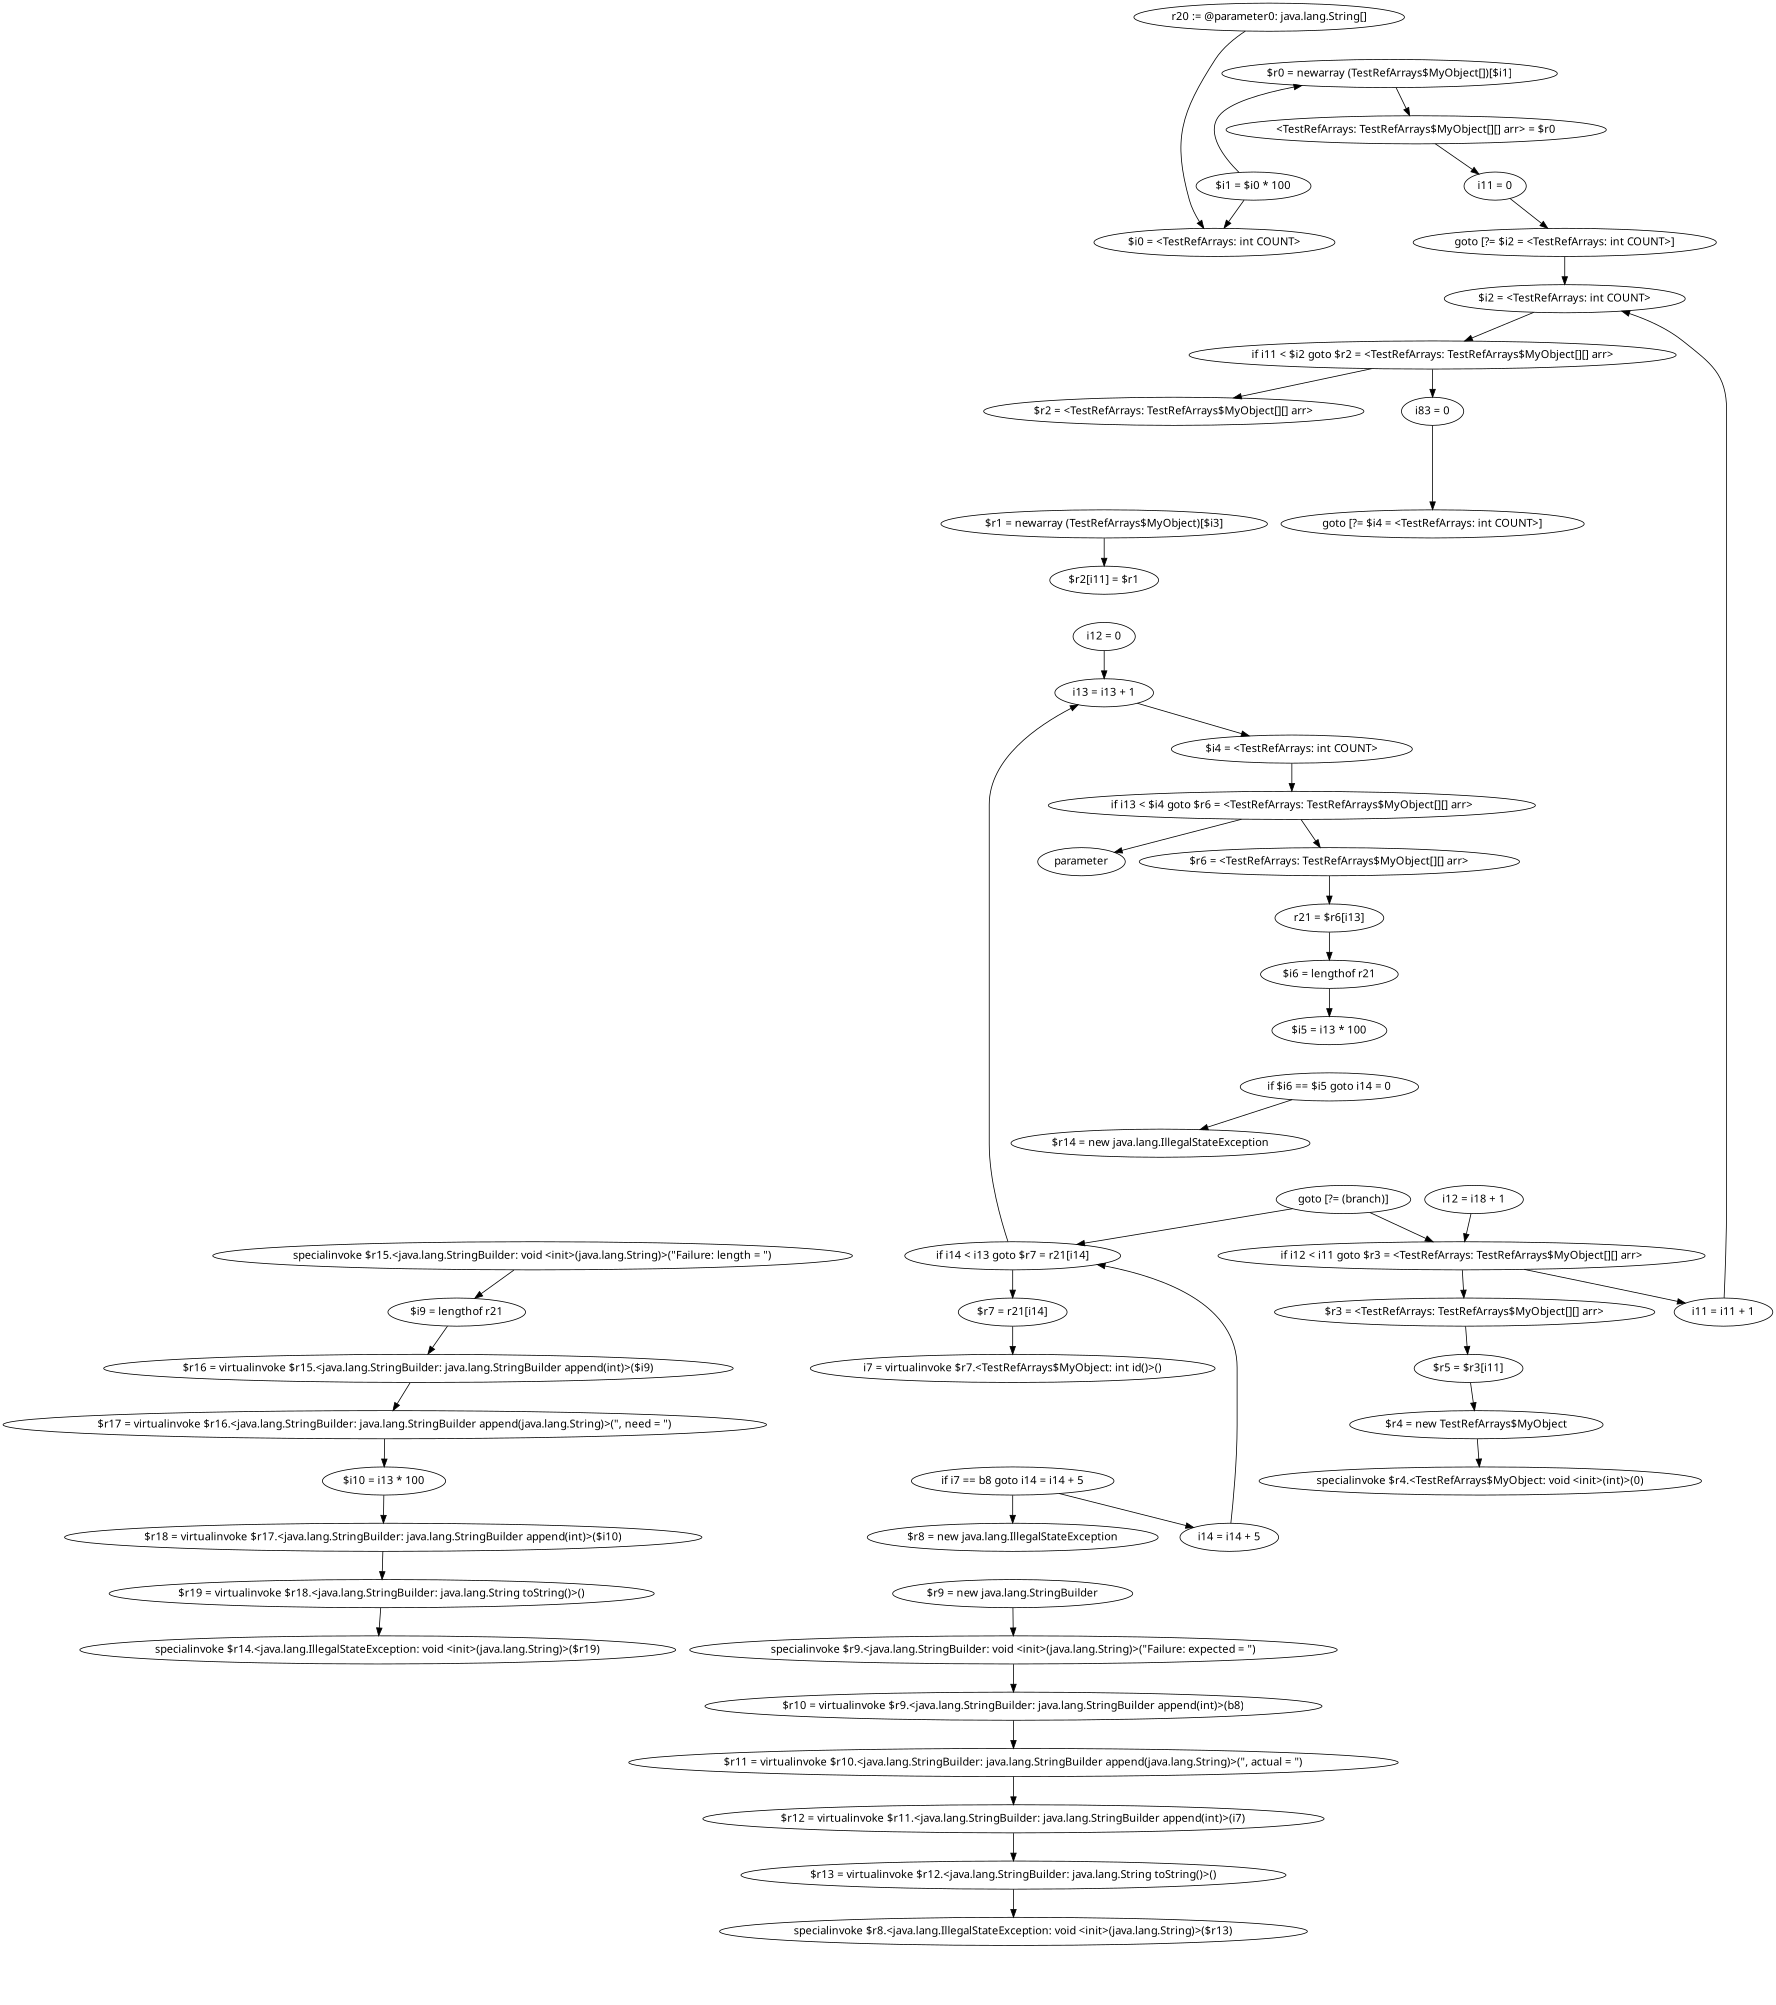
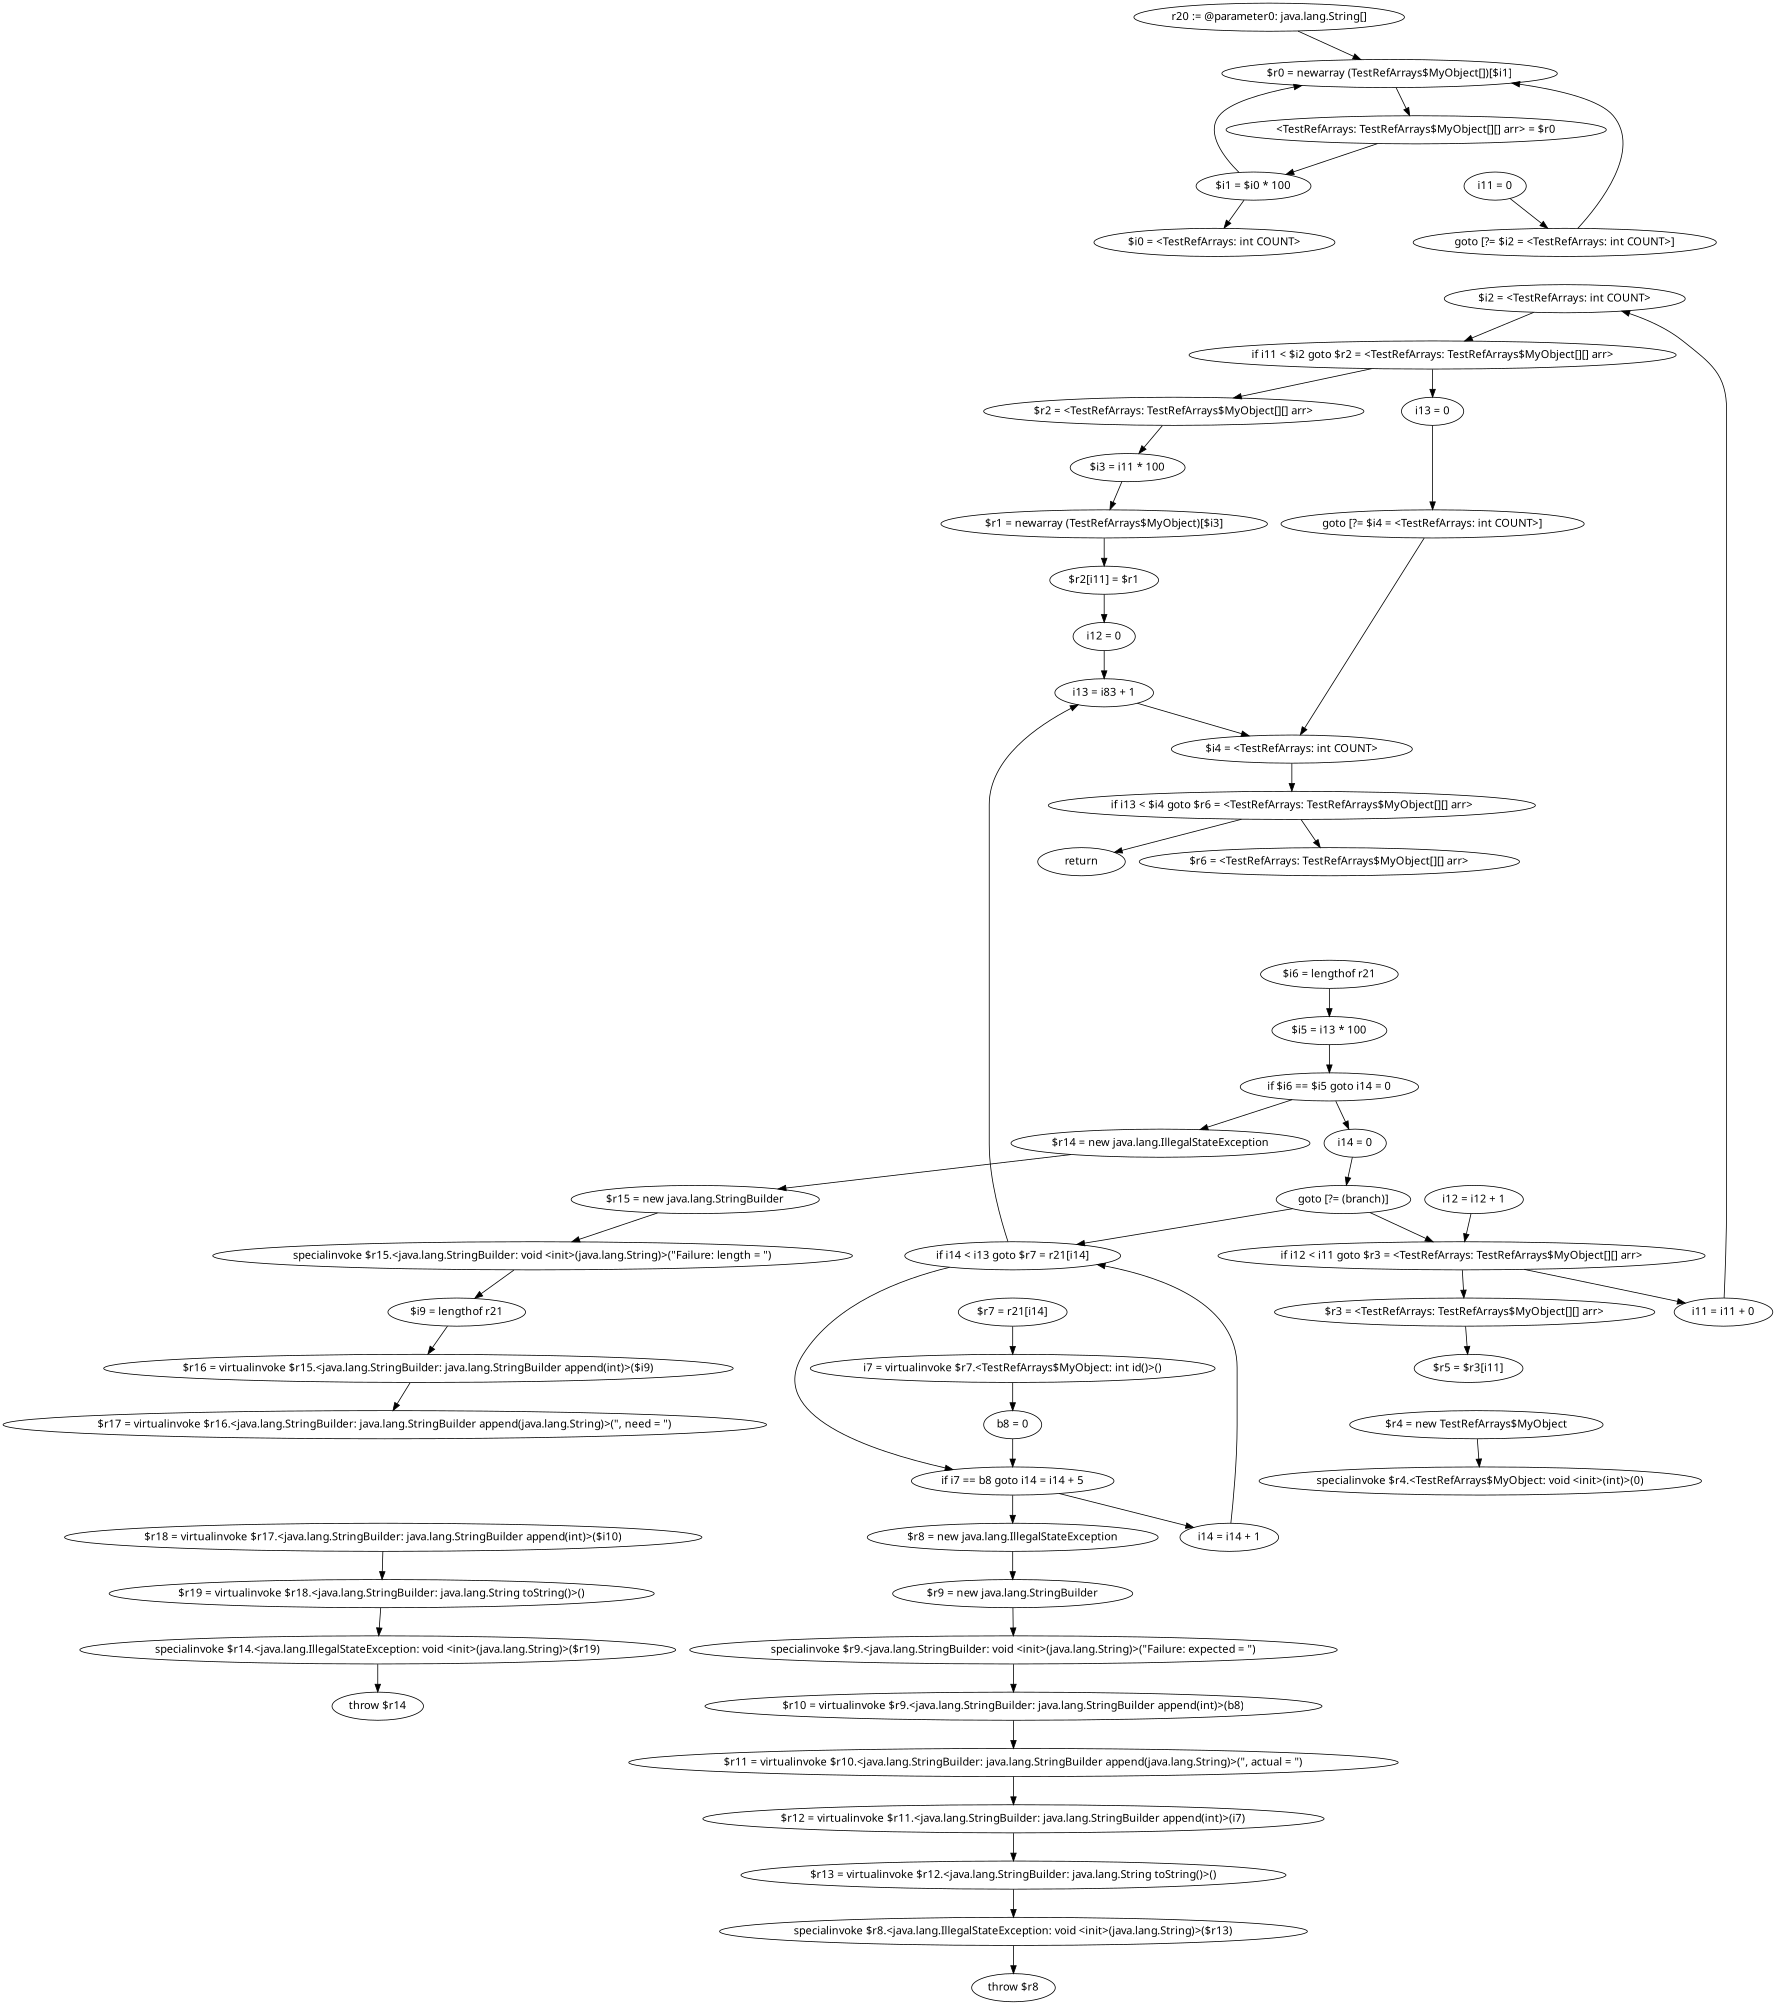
(1186, 118) -> (1326, 44)
(1454, 157) -> (1336, 158)
(1565, 267) -> (1620, 128)
(1433, 411) -> (1433, 411)
none -> (1128, 468)
none -> (1104, 605)
none -> (1364, 633)
(1104, 693) -> (1104, 693)
(1082, 862) -> (1082, 862)
(1329, 918) -> none
none -> (1329, 1055)
none -> (1355, 1143)
none -> (695, 1200)
(1474, 1200) -> (1474, 1200)
(1013, 1280) -> (797, 1371)
(1723, 1312) -> (1723, 1312)
(1472, 1393) -> none
none -> (1013, 1425)
(384, 1481) -> none
(1229, 1537) -> (1229, 1537)
none -> (1013, 1562)
none -> (378, 1706)
none -> (1013, 1988)
